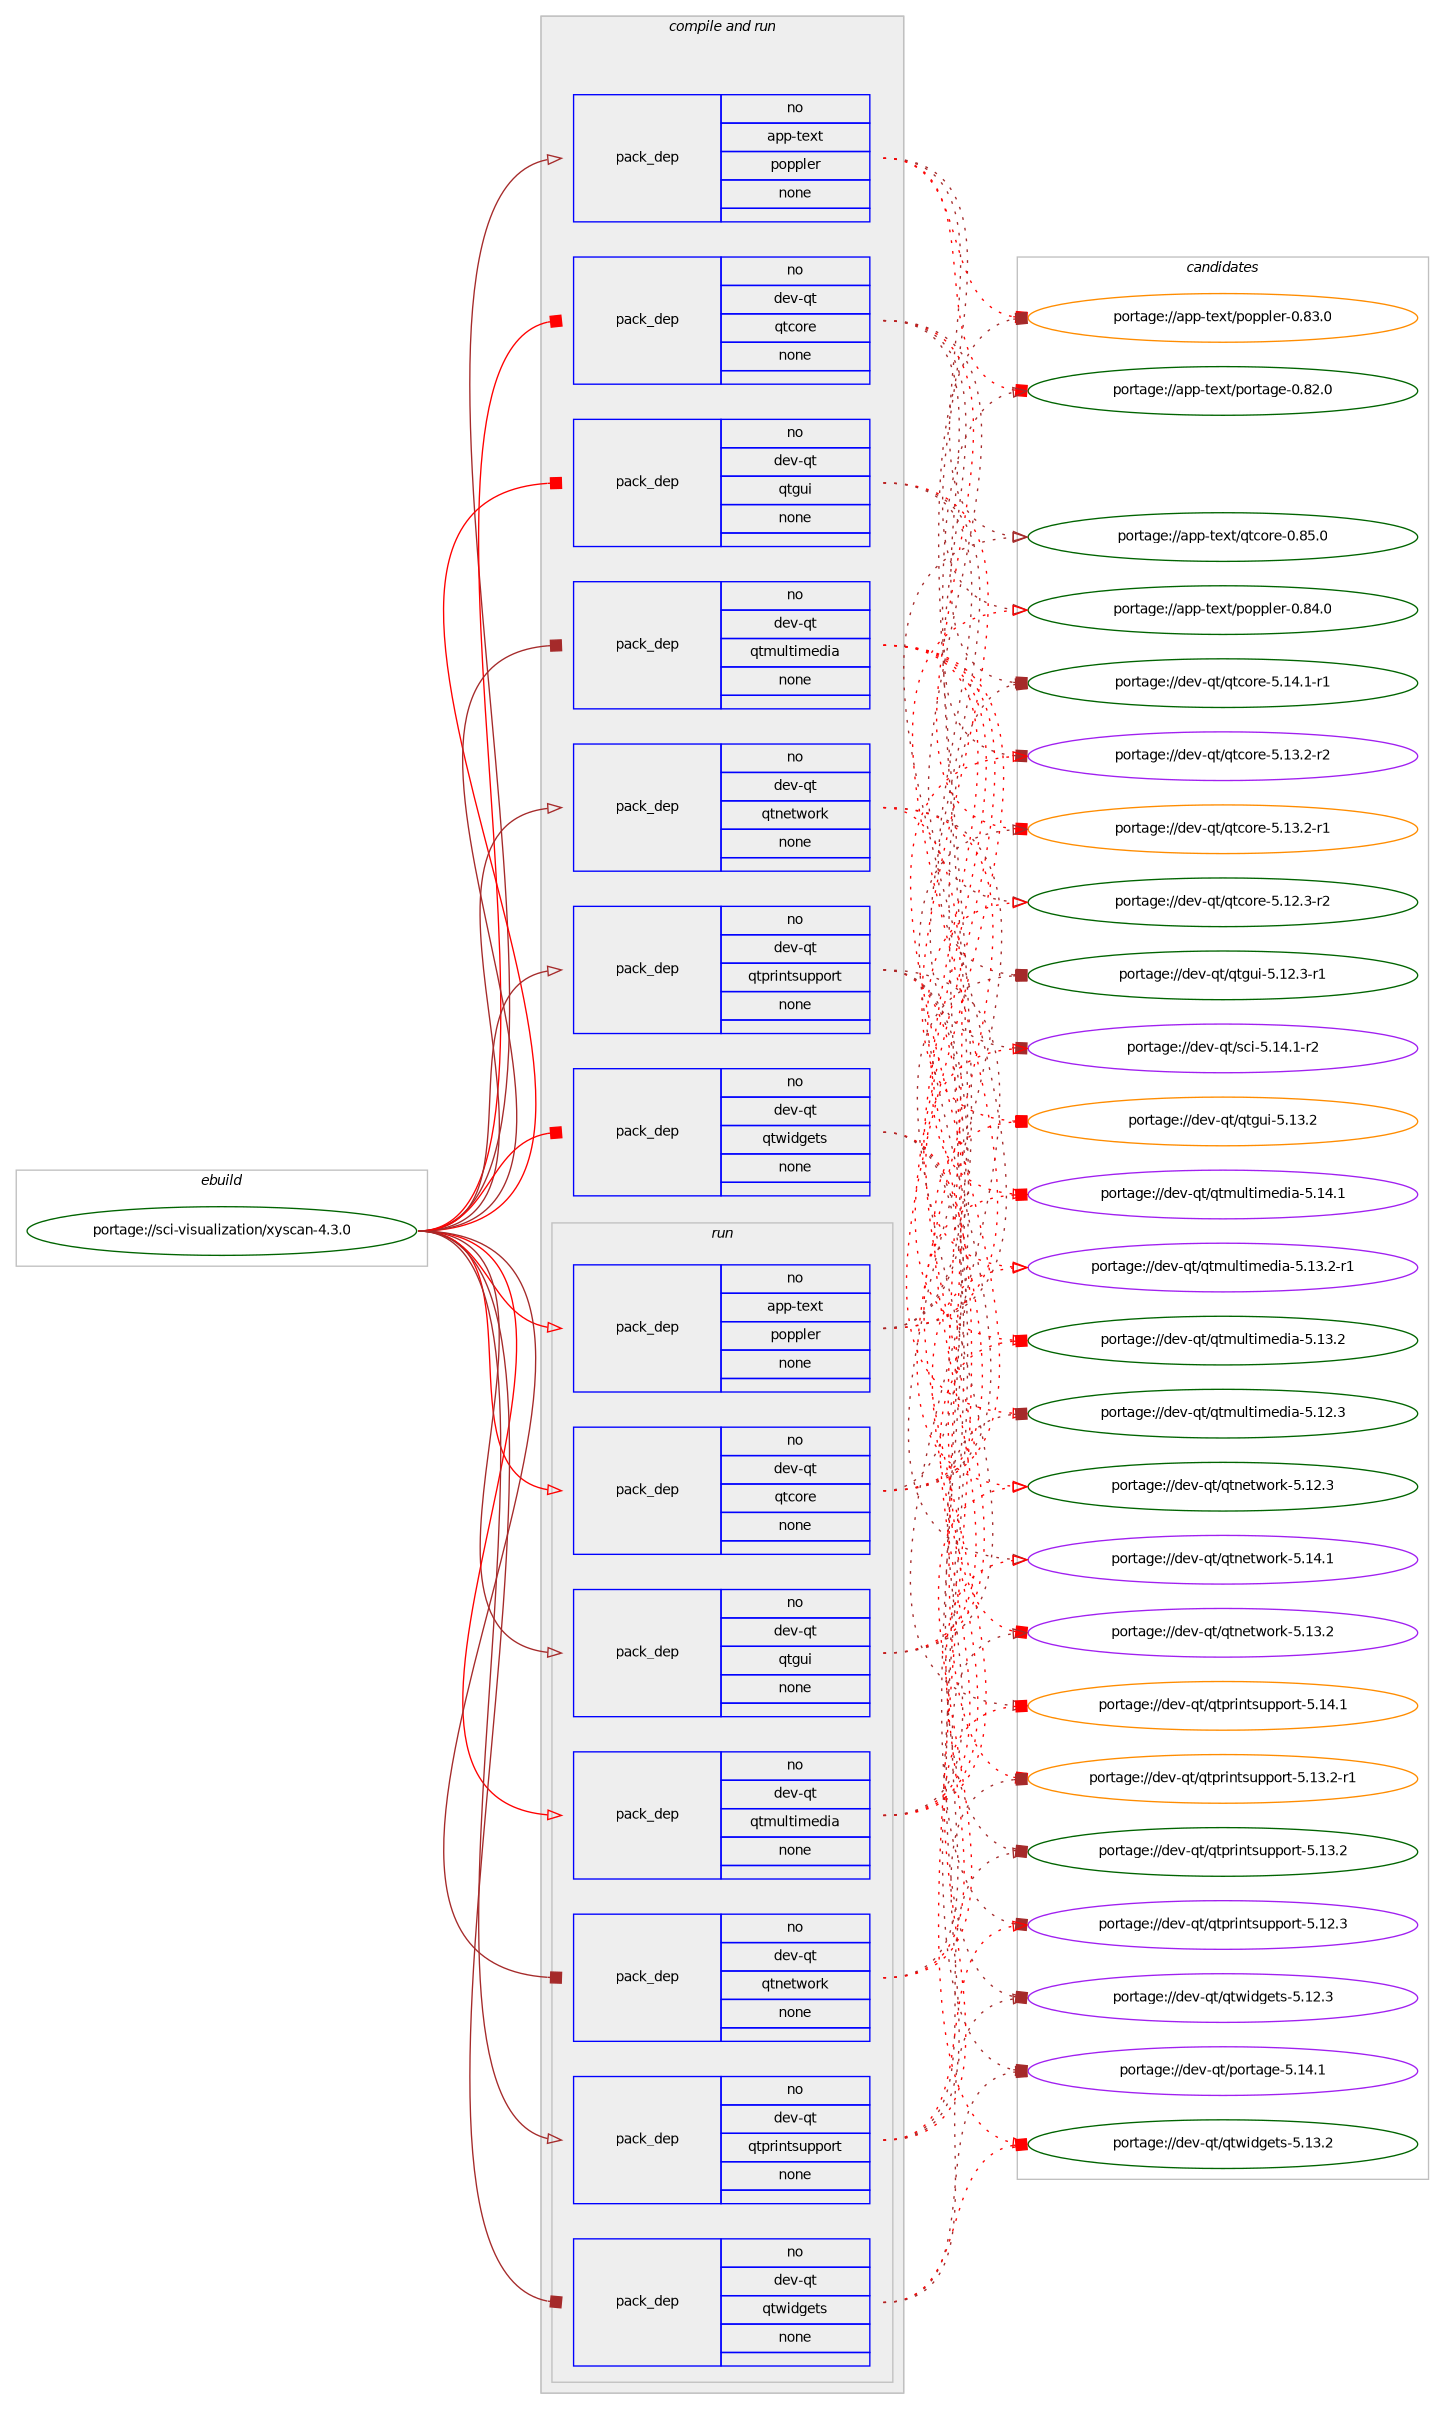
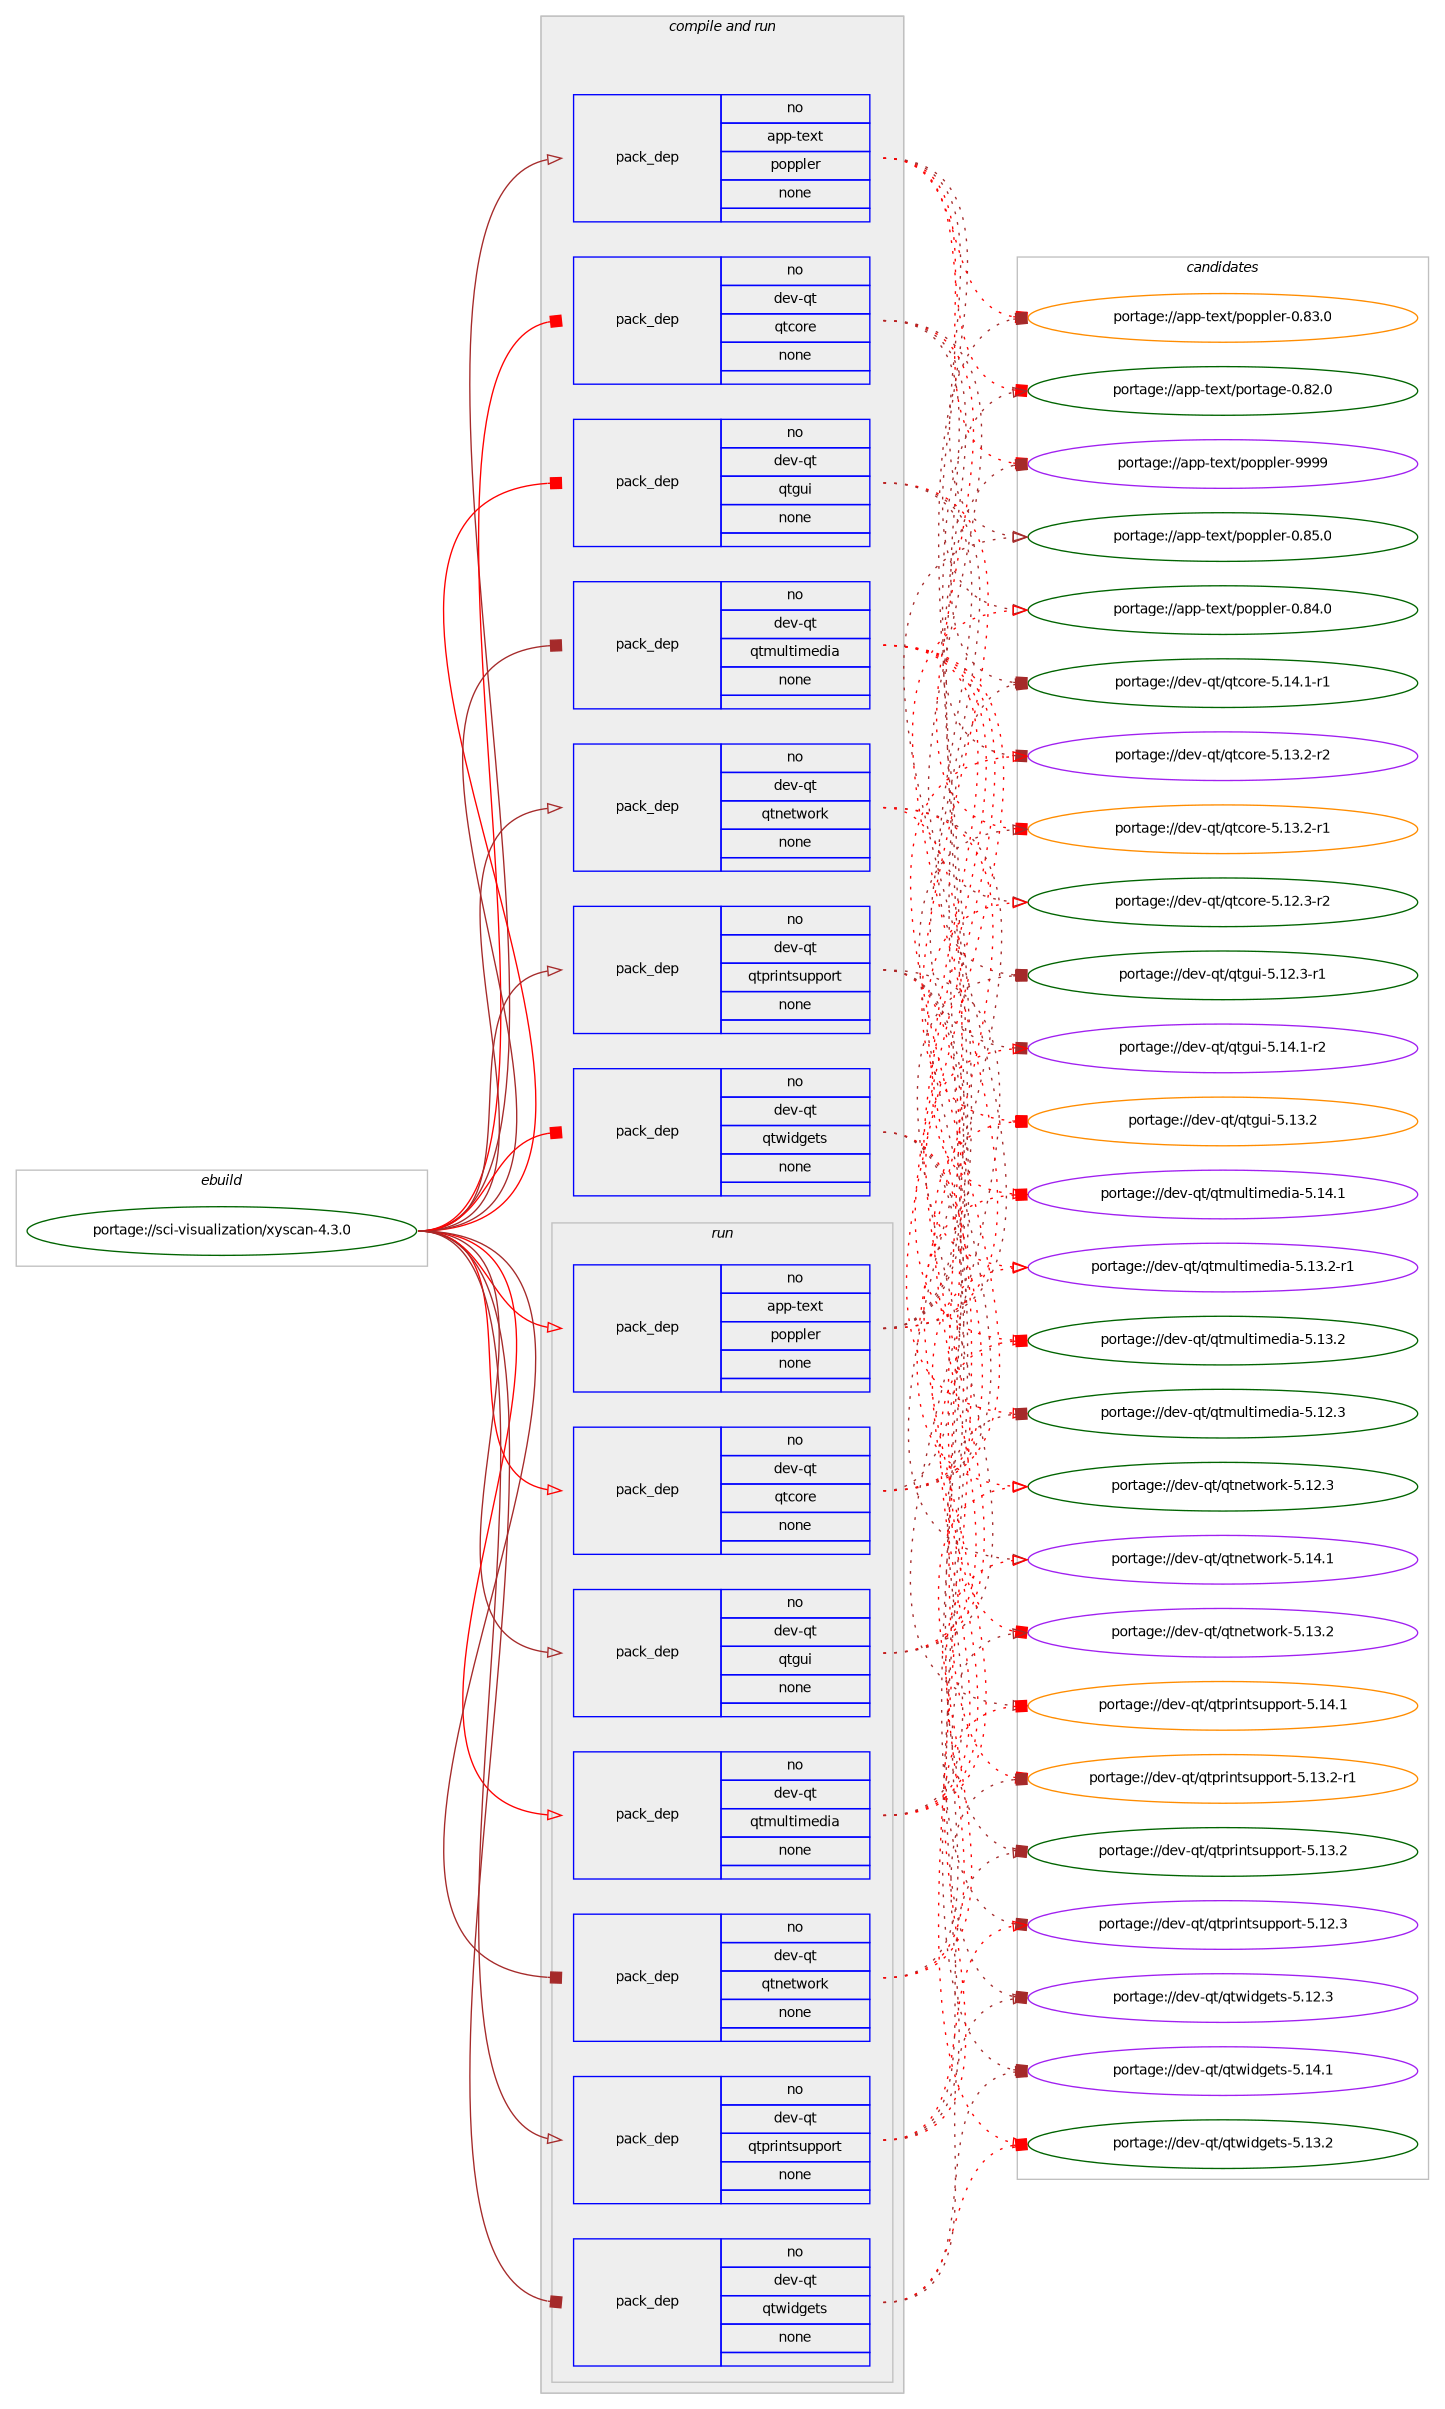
none -> (1223, 464)
(1223, 537) -> (1223, 537)
(1223, 1048) -> (1223, 1048)
(1223, 2071) -> (1223, 2071)
